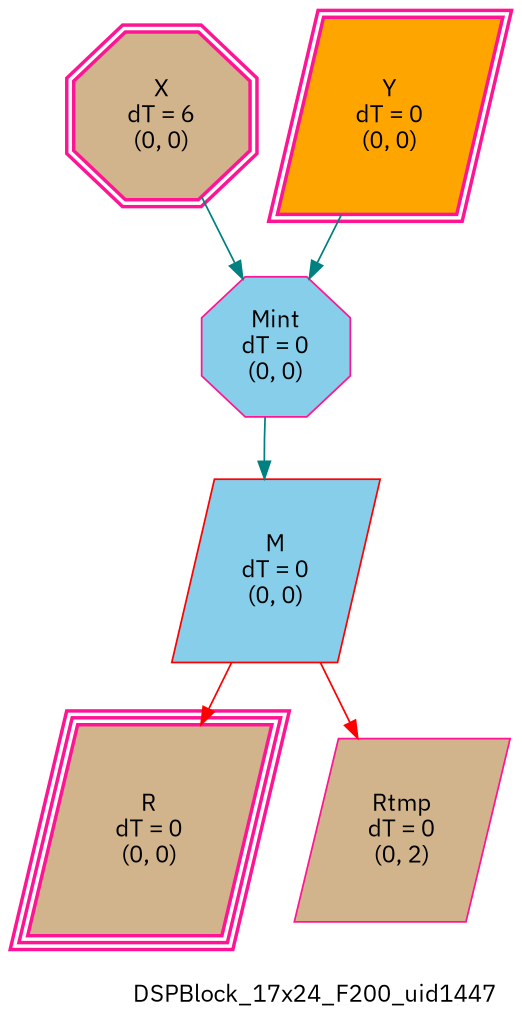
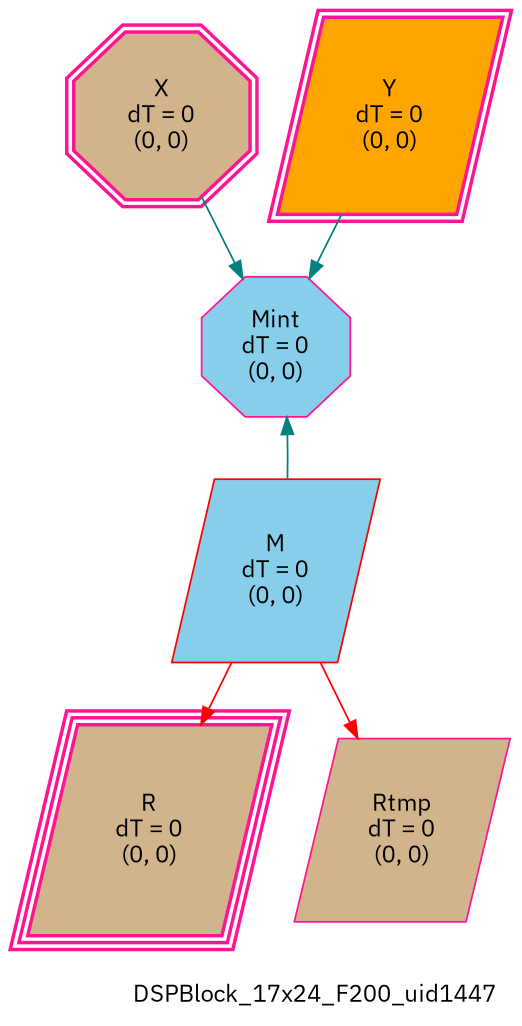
(162, 116) -> (162, 116)
(264, 439) -> (288, 457)
(402, 830) -> (402, 830)
